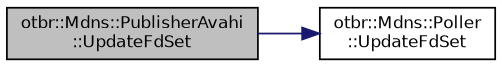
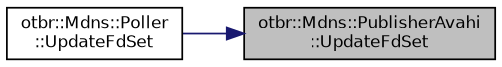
(280, 34) -> (205, 34)
